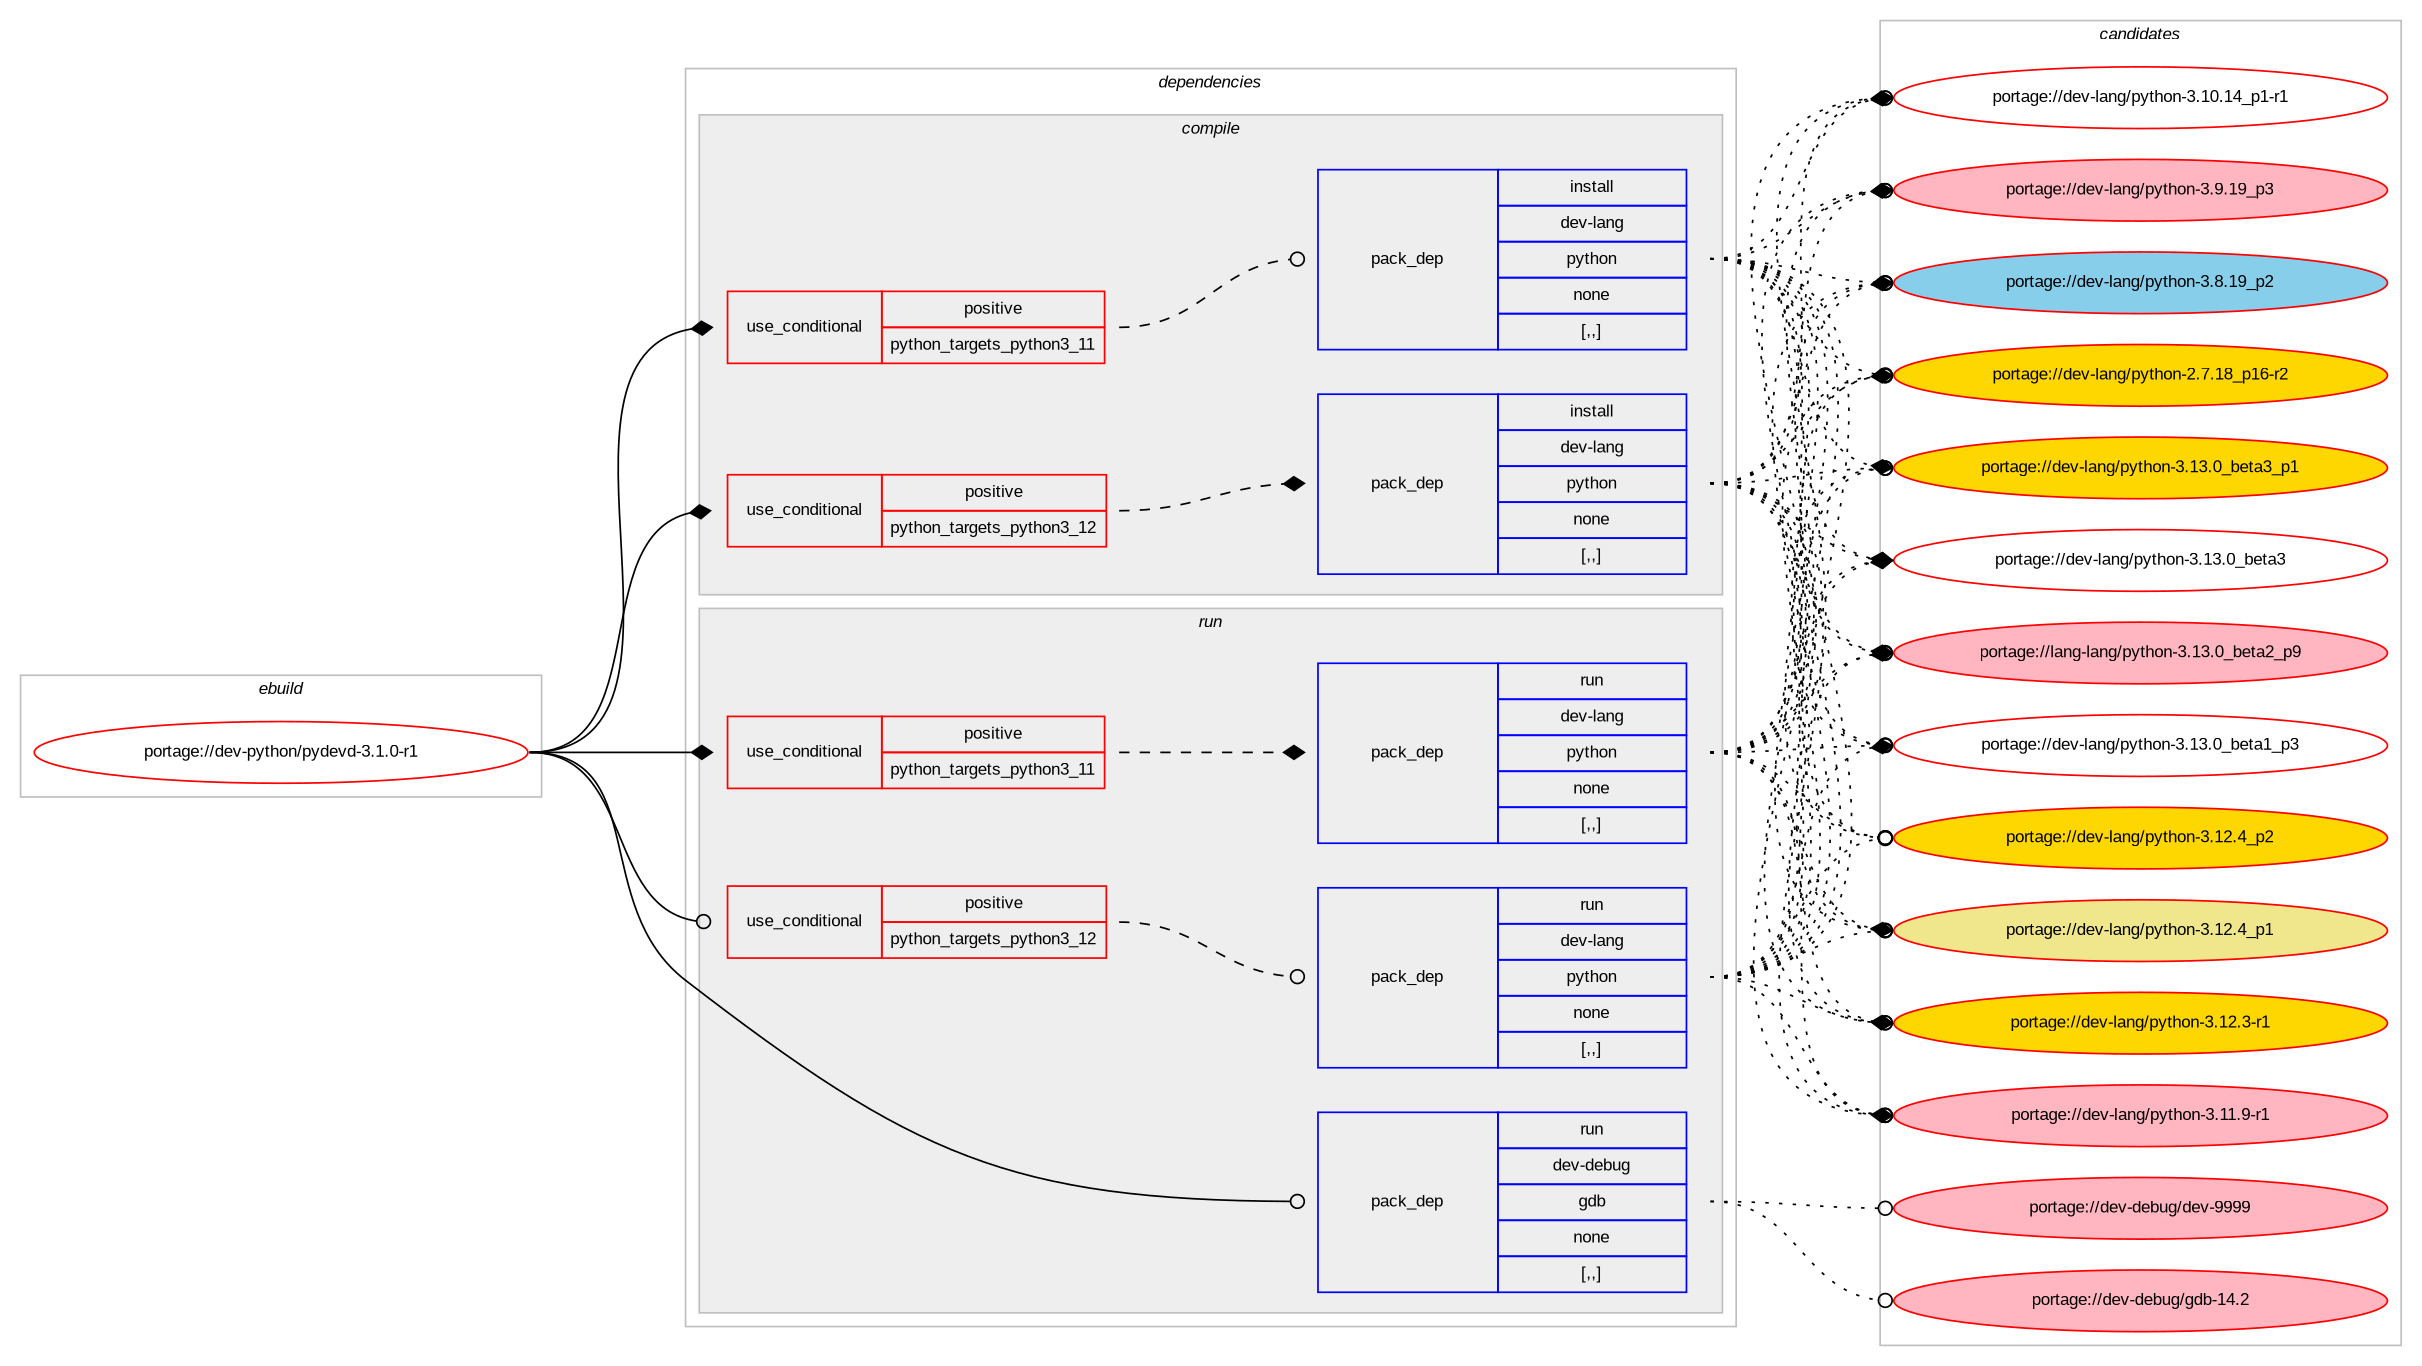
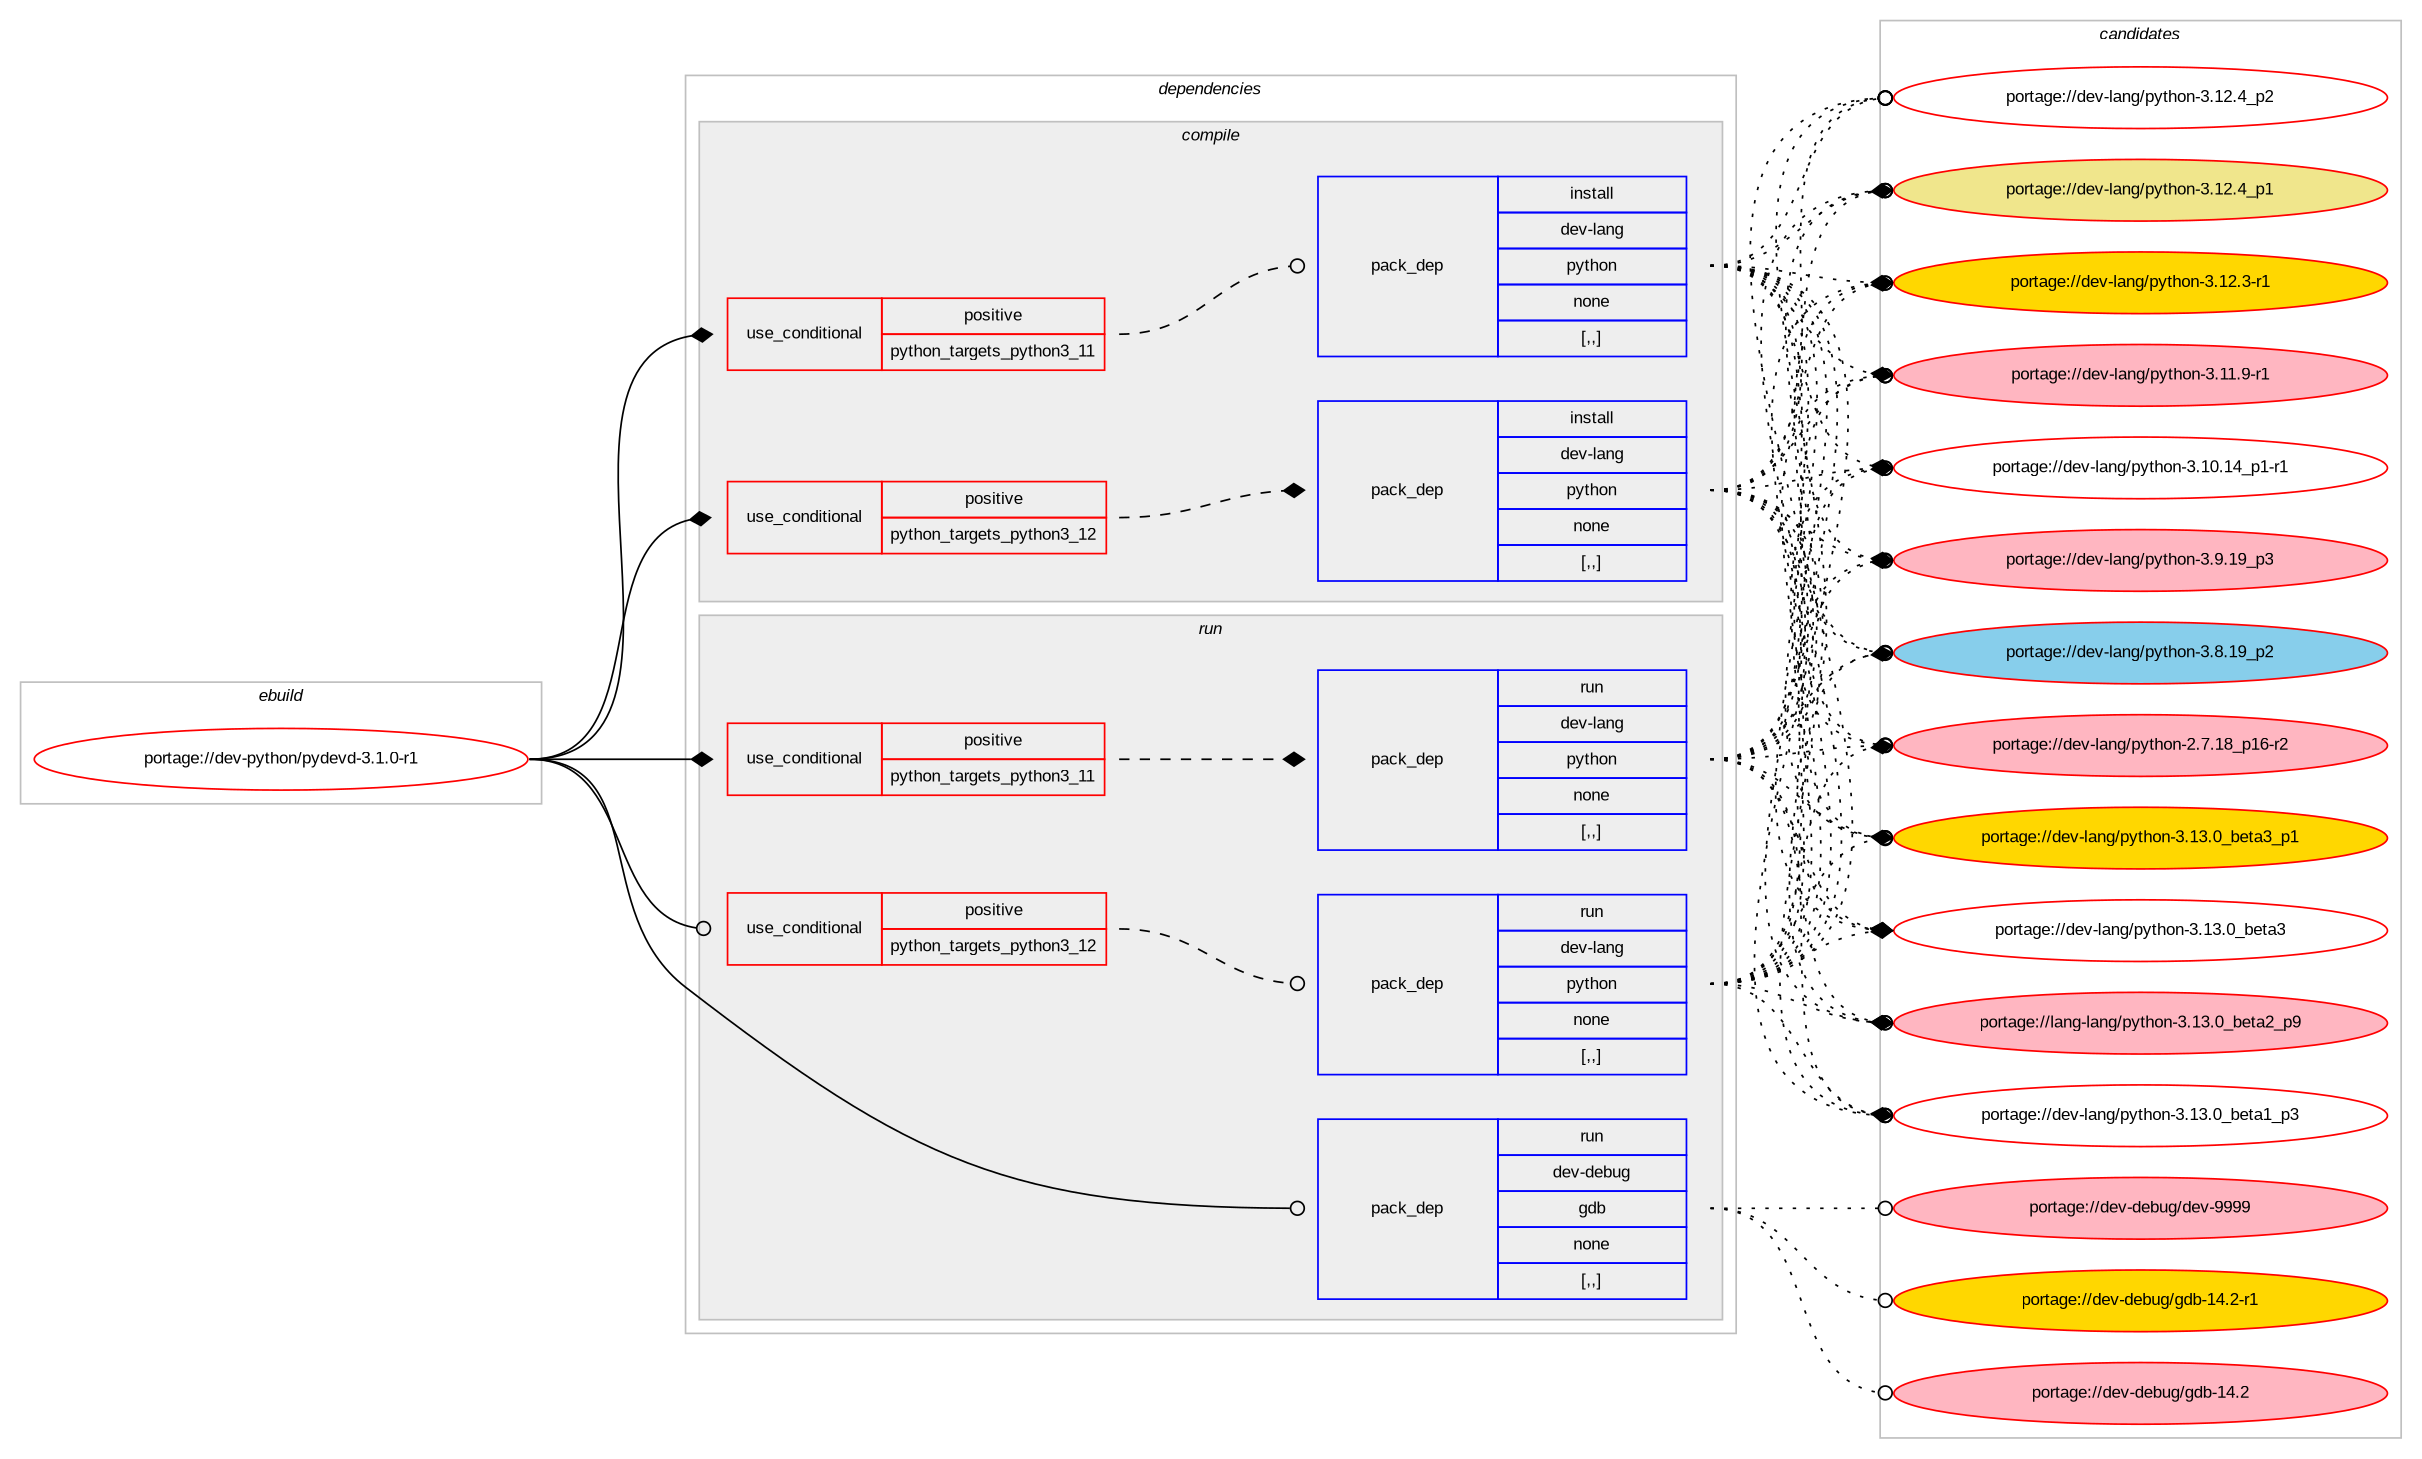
(2141, 375) -> (2141, 746)
(2141, 838) -> (2141, 98)
none -> (2141, 1301)
